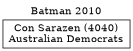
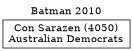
(66, 34) -> (66, 34)
